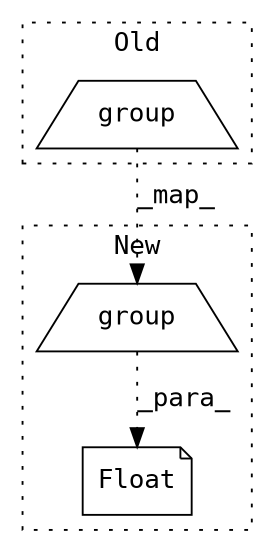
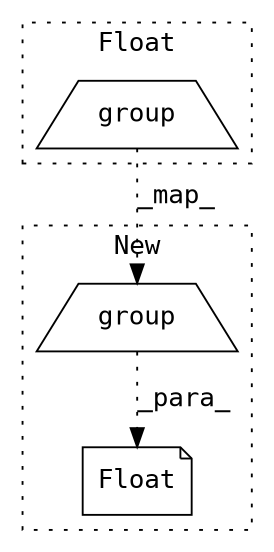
(137, 44) -> (137, 44)
